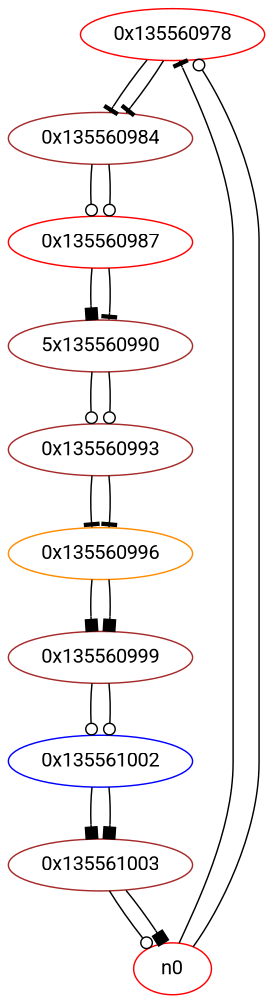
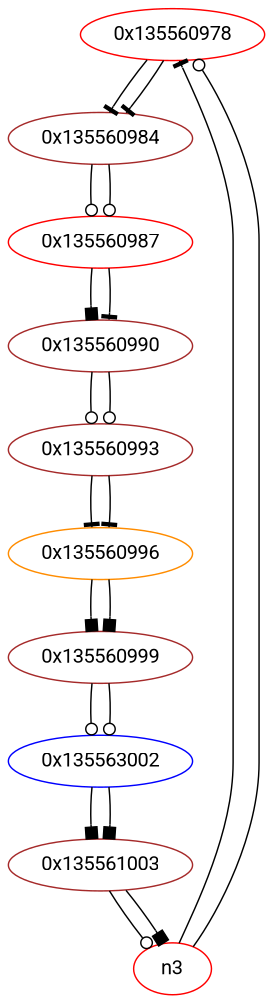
(100, 346) -> (100, 346)
(100, 761) -> (100, 761)
(173, 969) -> (173, 969)
